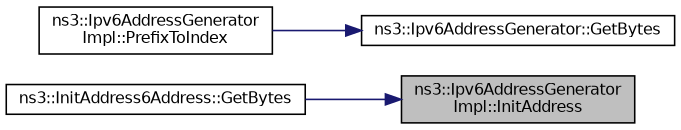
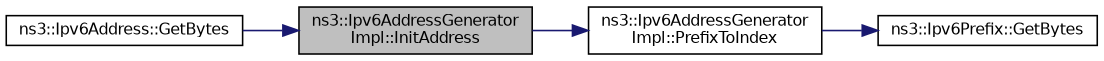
(518, 31) -> (988, 31)
none -> (552, 31)
(156, 99) -> (124, 31)
